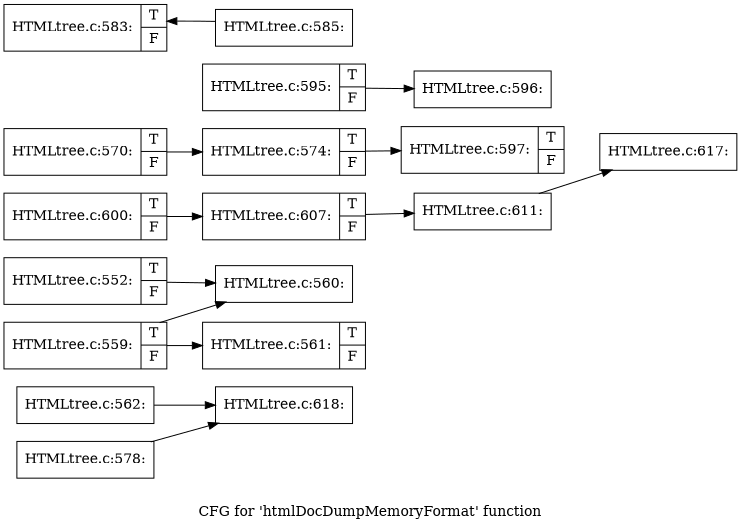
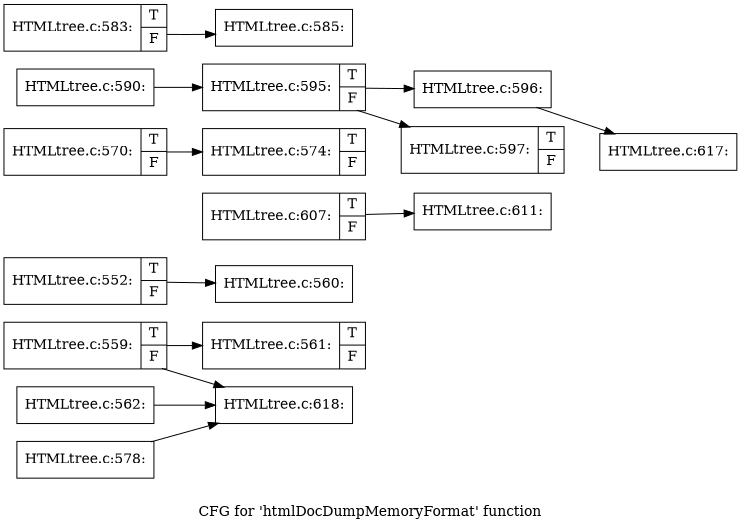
(196, 21) -> (186, 35)
none -> (85, 87)
(378, 151) -> (378, 117)
(570, 183) -> (571, 119)
(85, 216) -> none
(188, 314) -> (188, 376)
